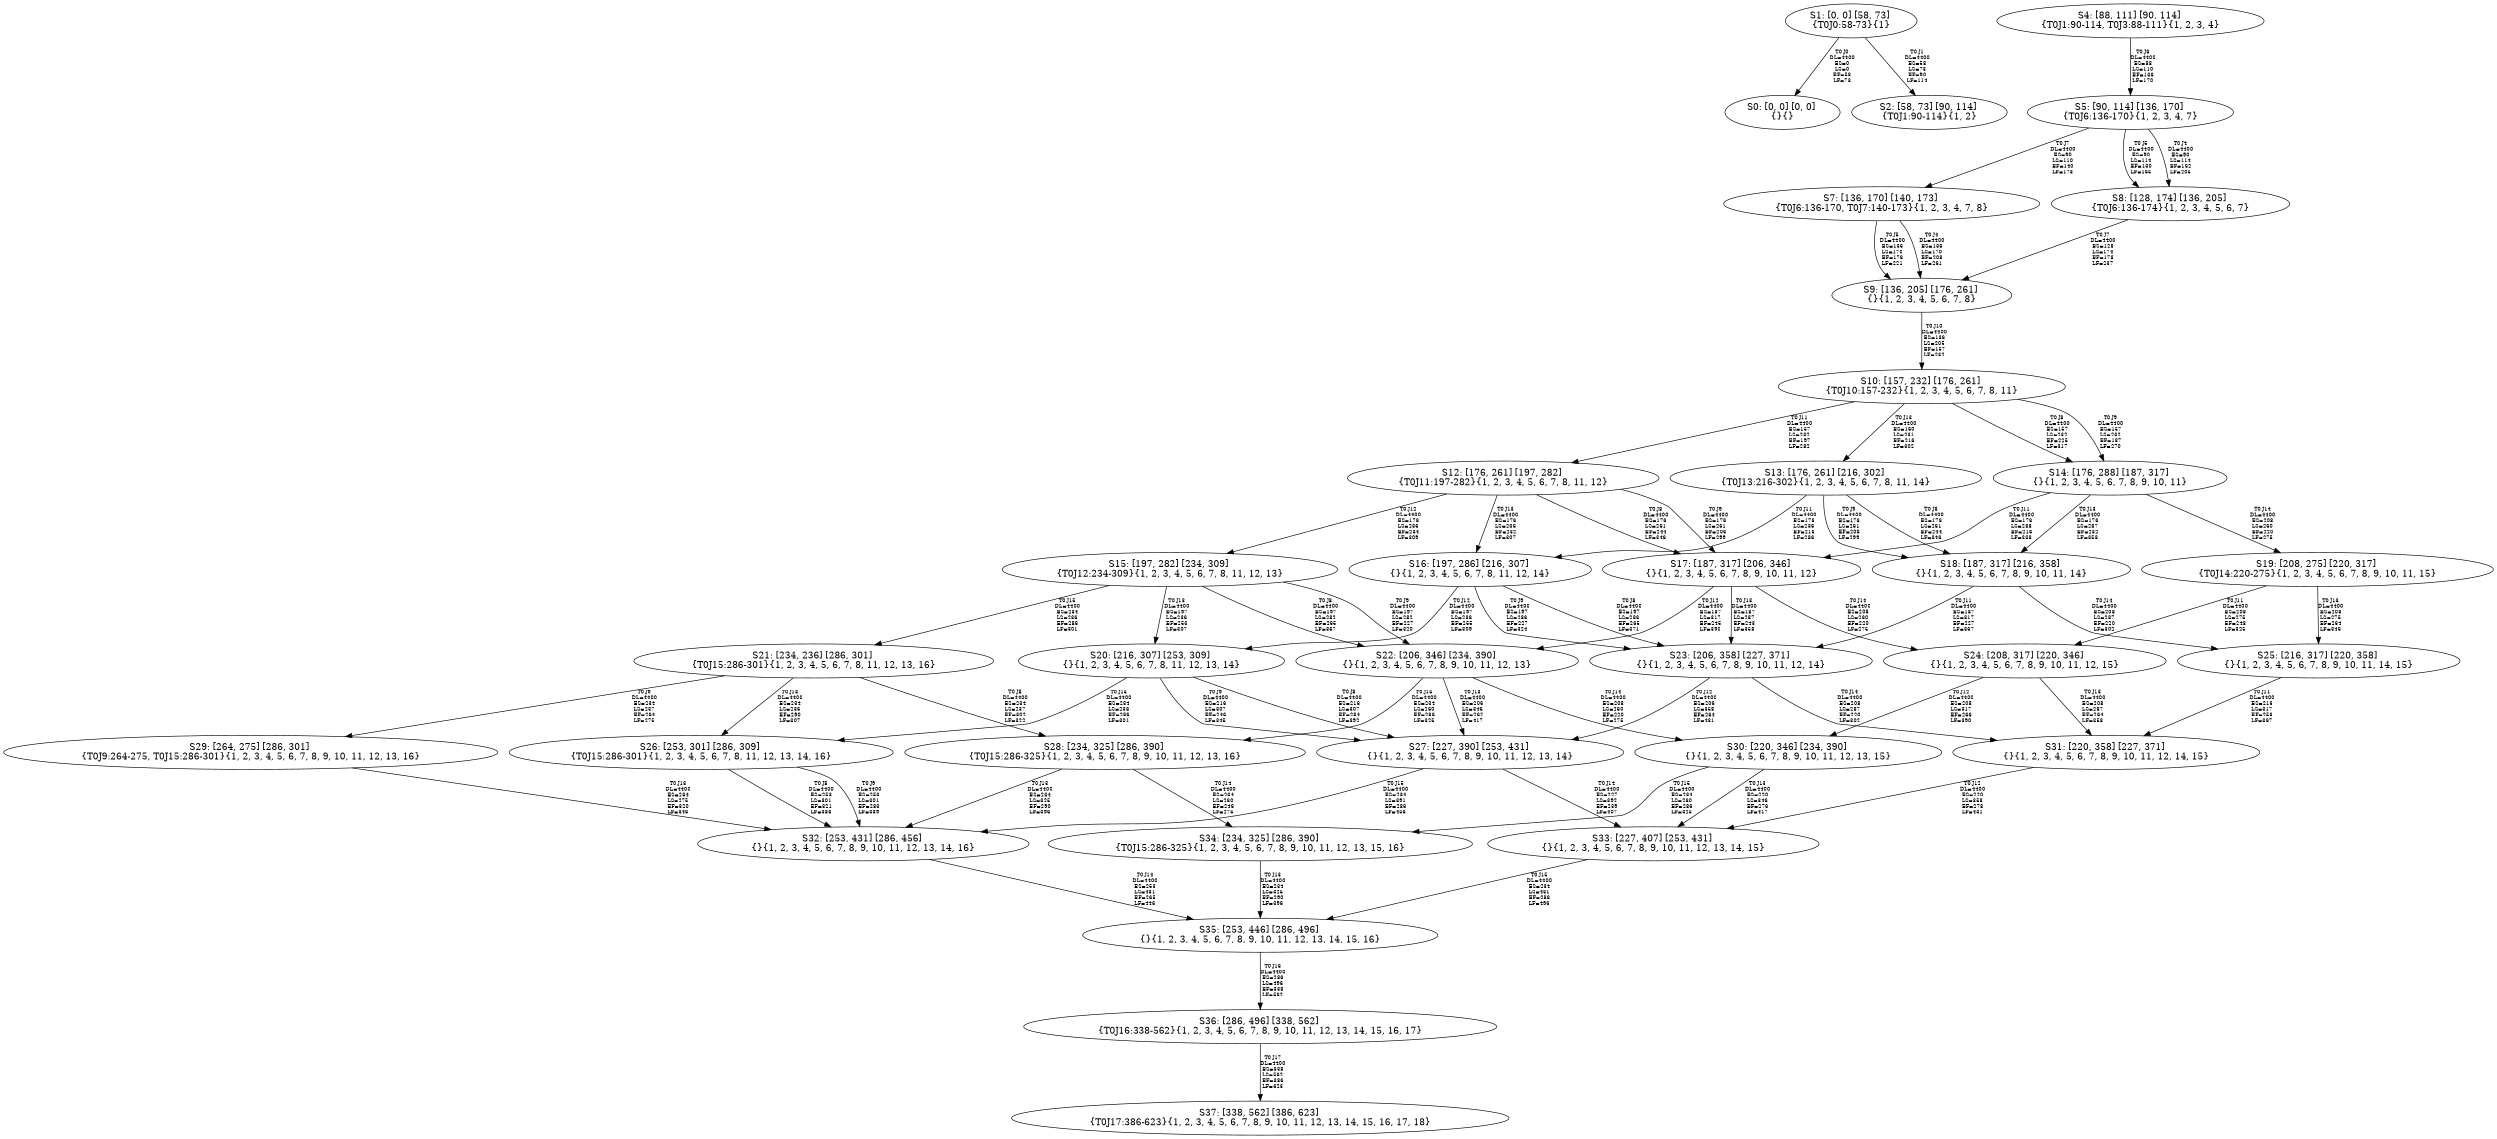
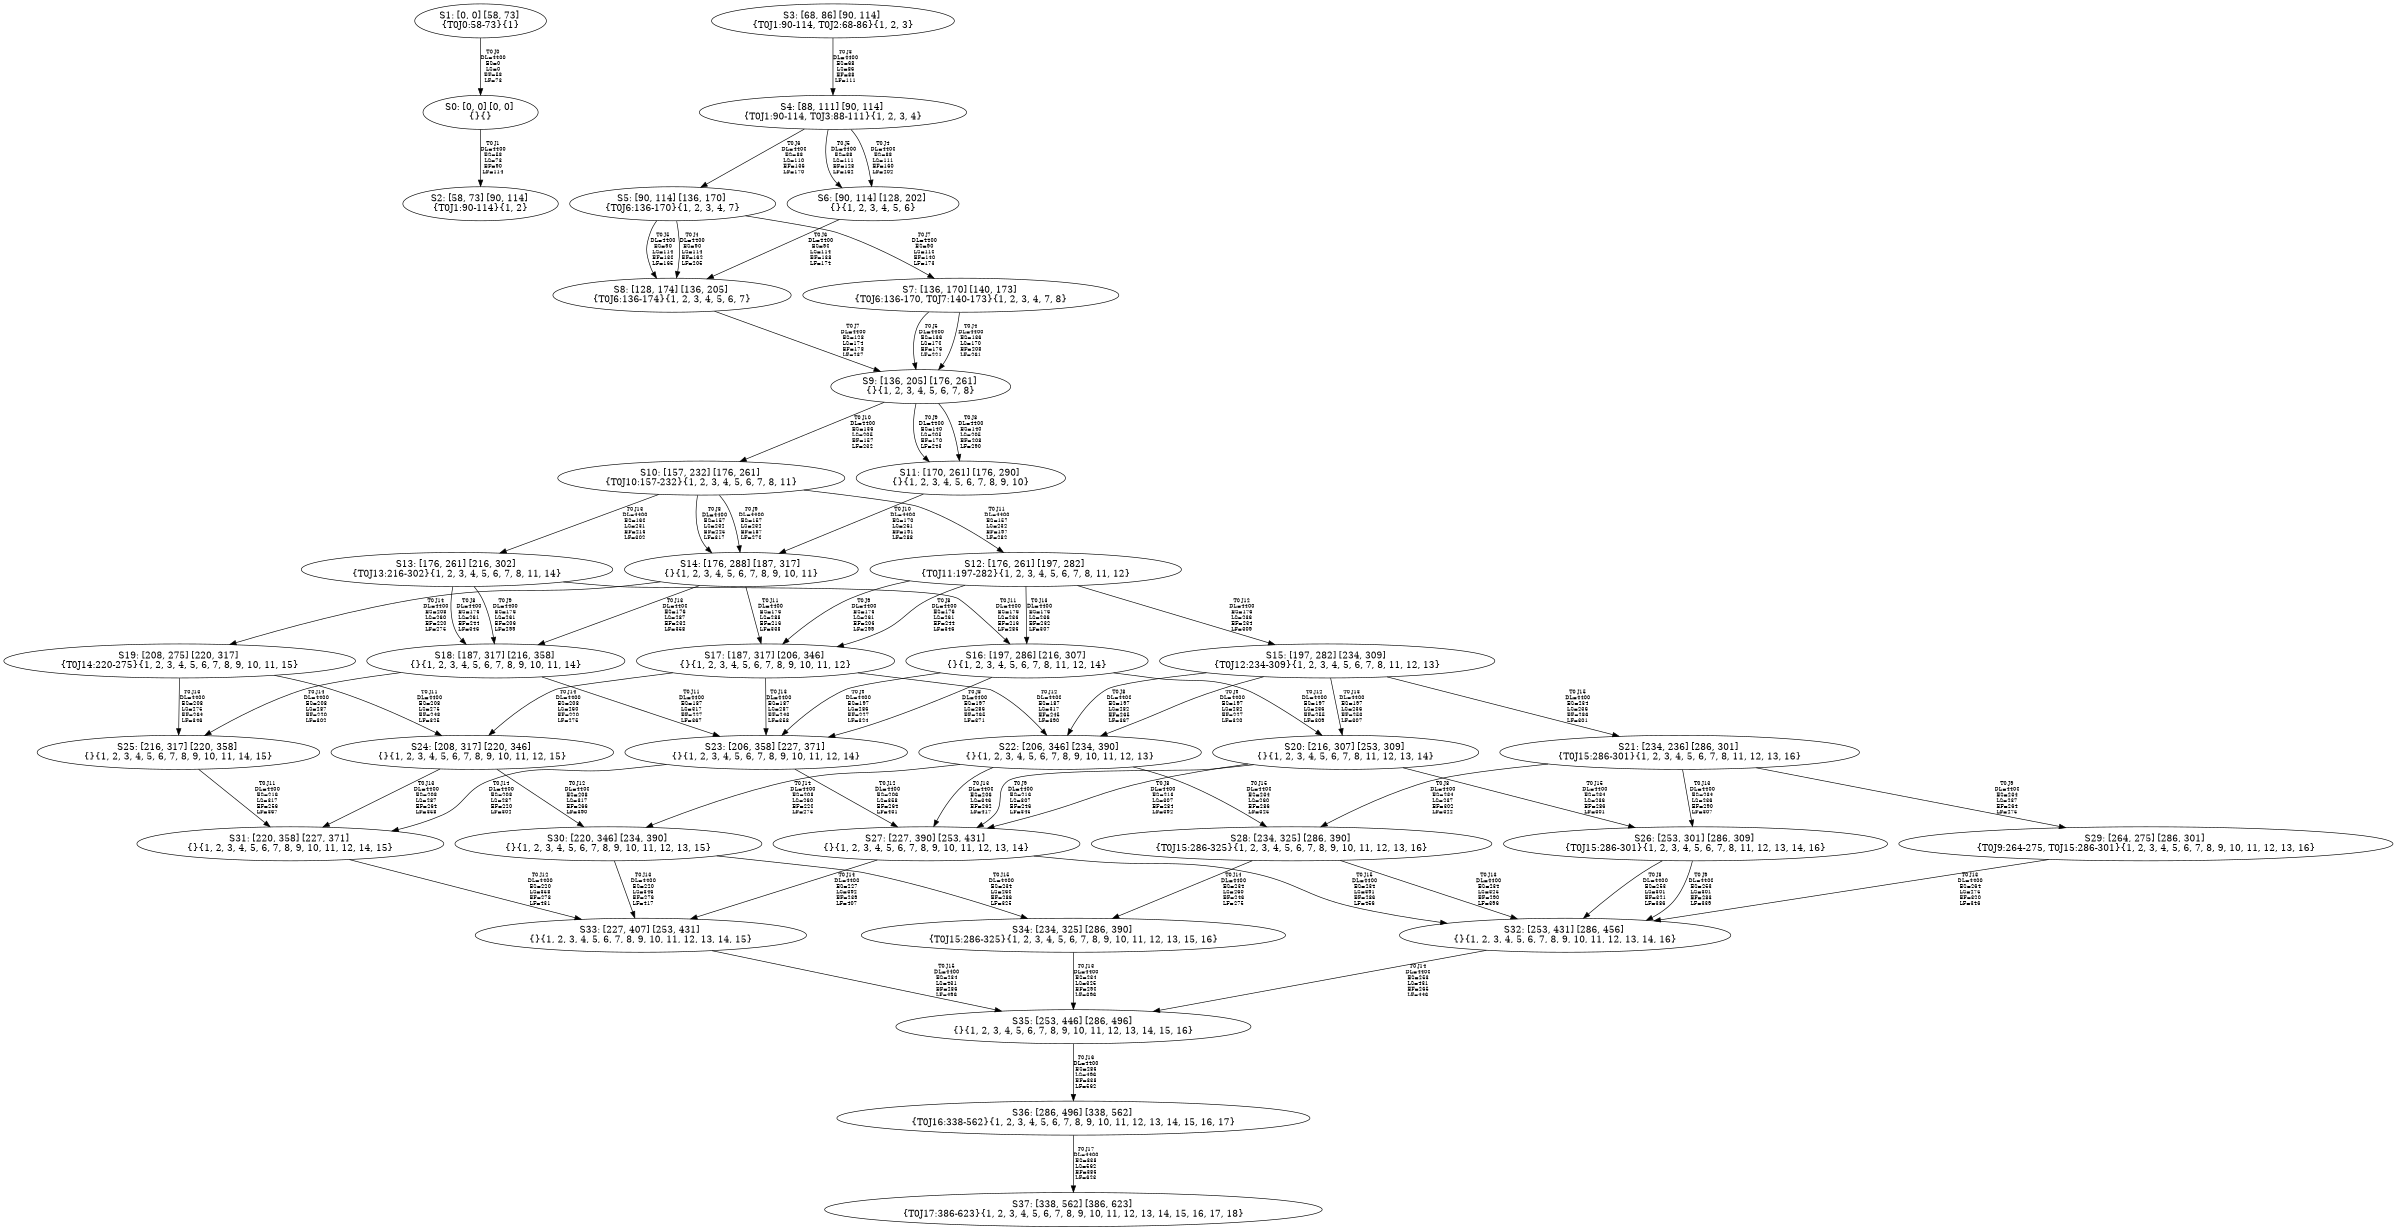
none -> (833, 21)
(1888, 64) -> (481, 155)
none -> (873, 204)
none -> (961, 478)
